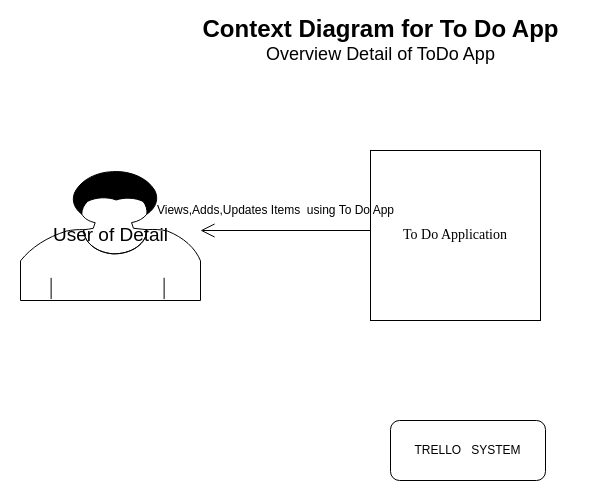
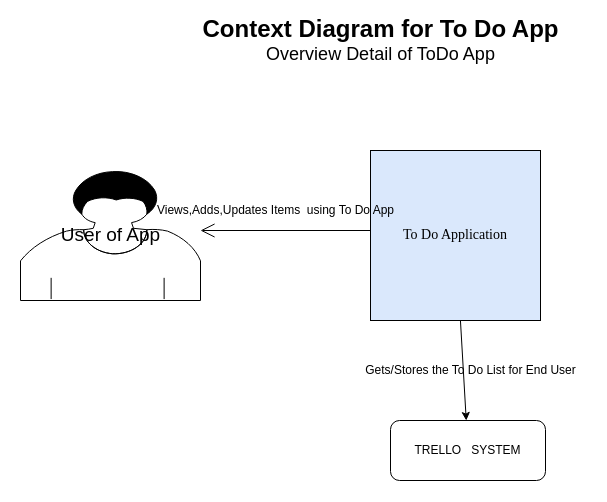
(111, 236) -> (111, 236)
(456, 236) -> (456, 236)
none -> (463, 367)
none -> (471, 371)
